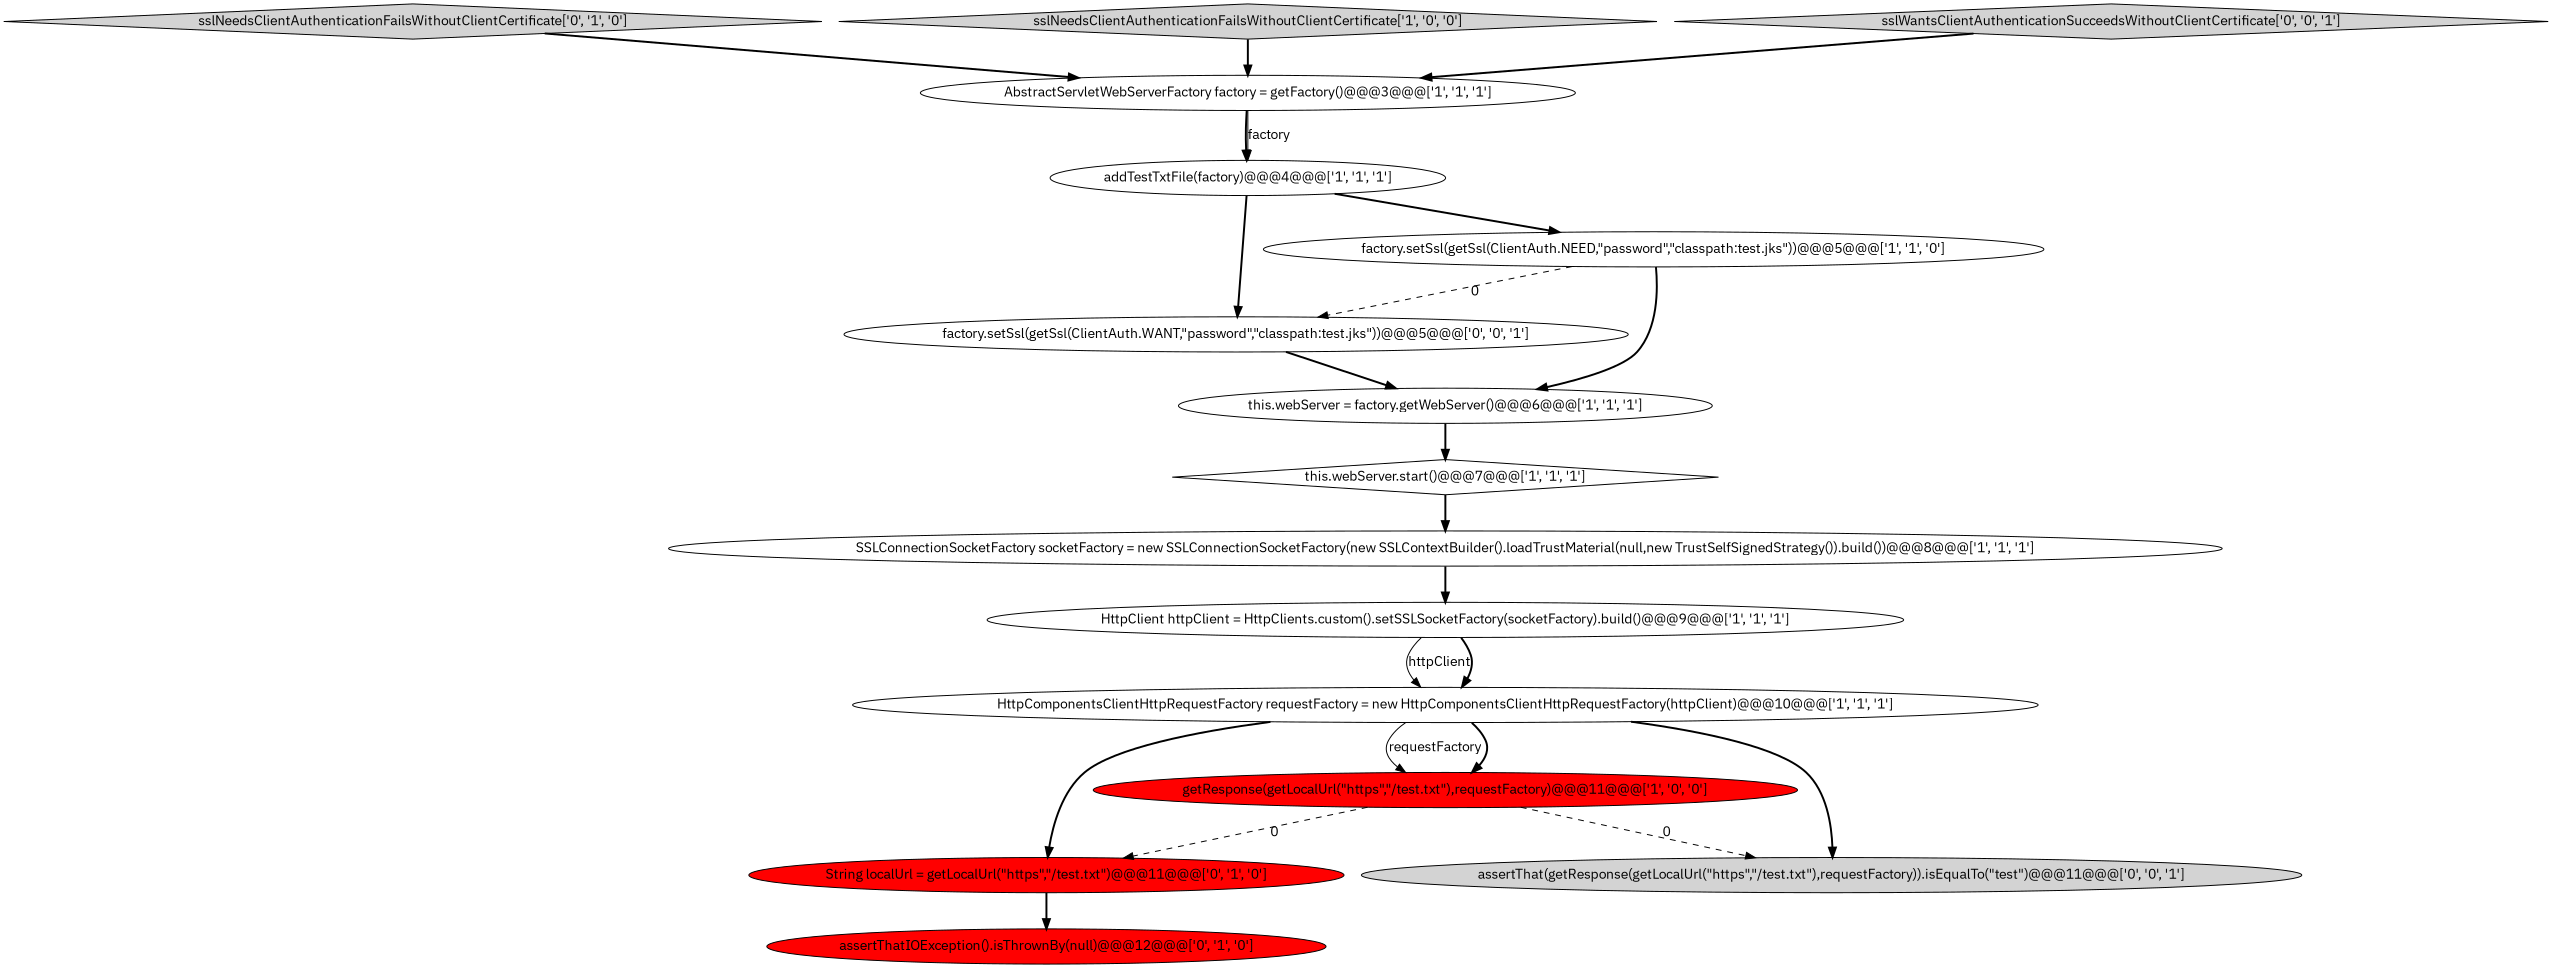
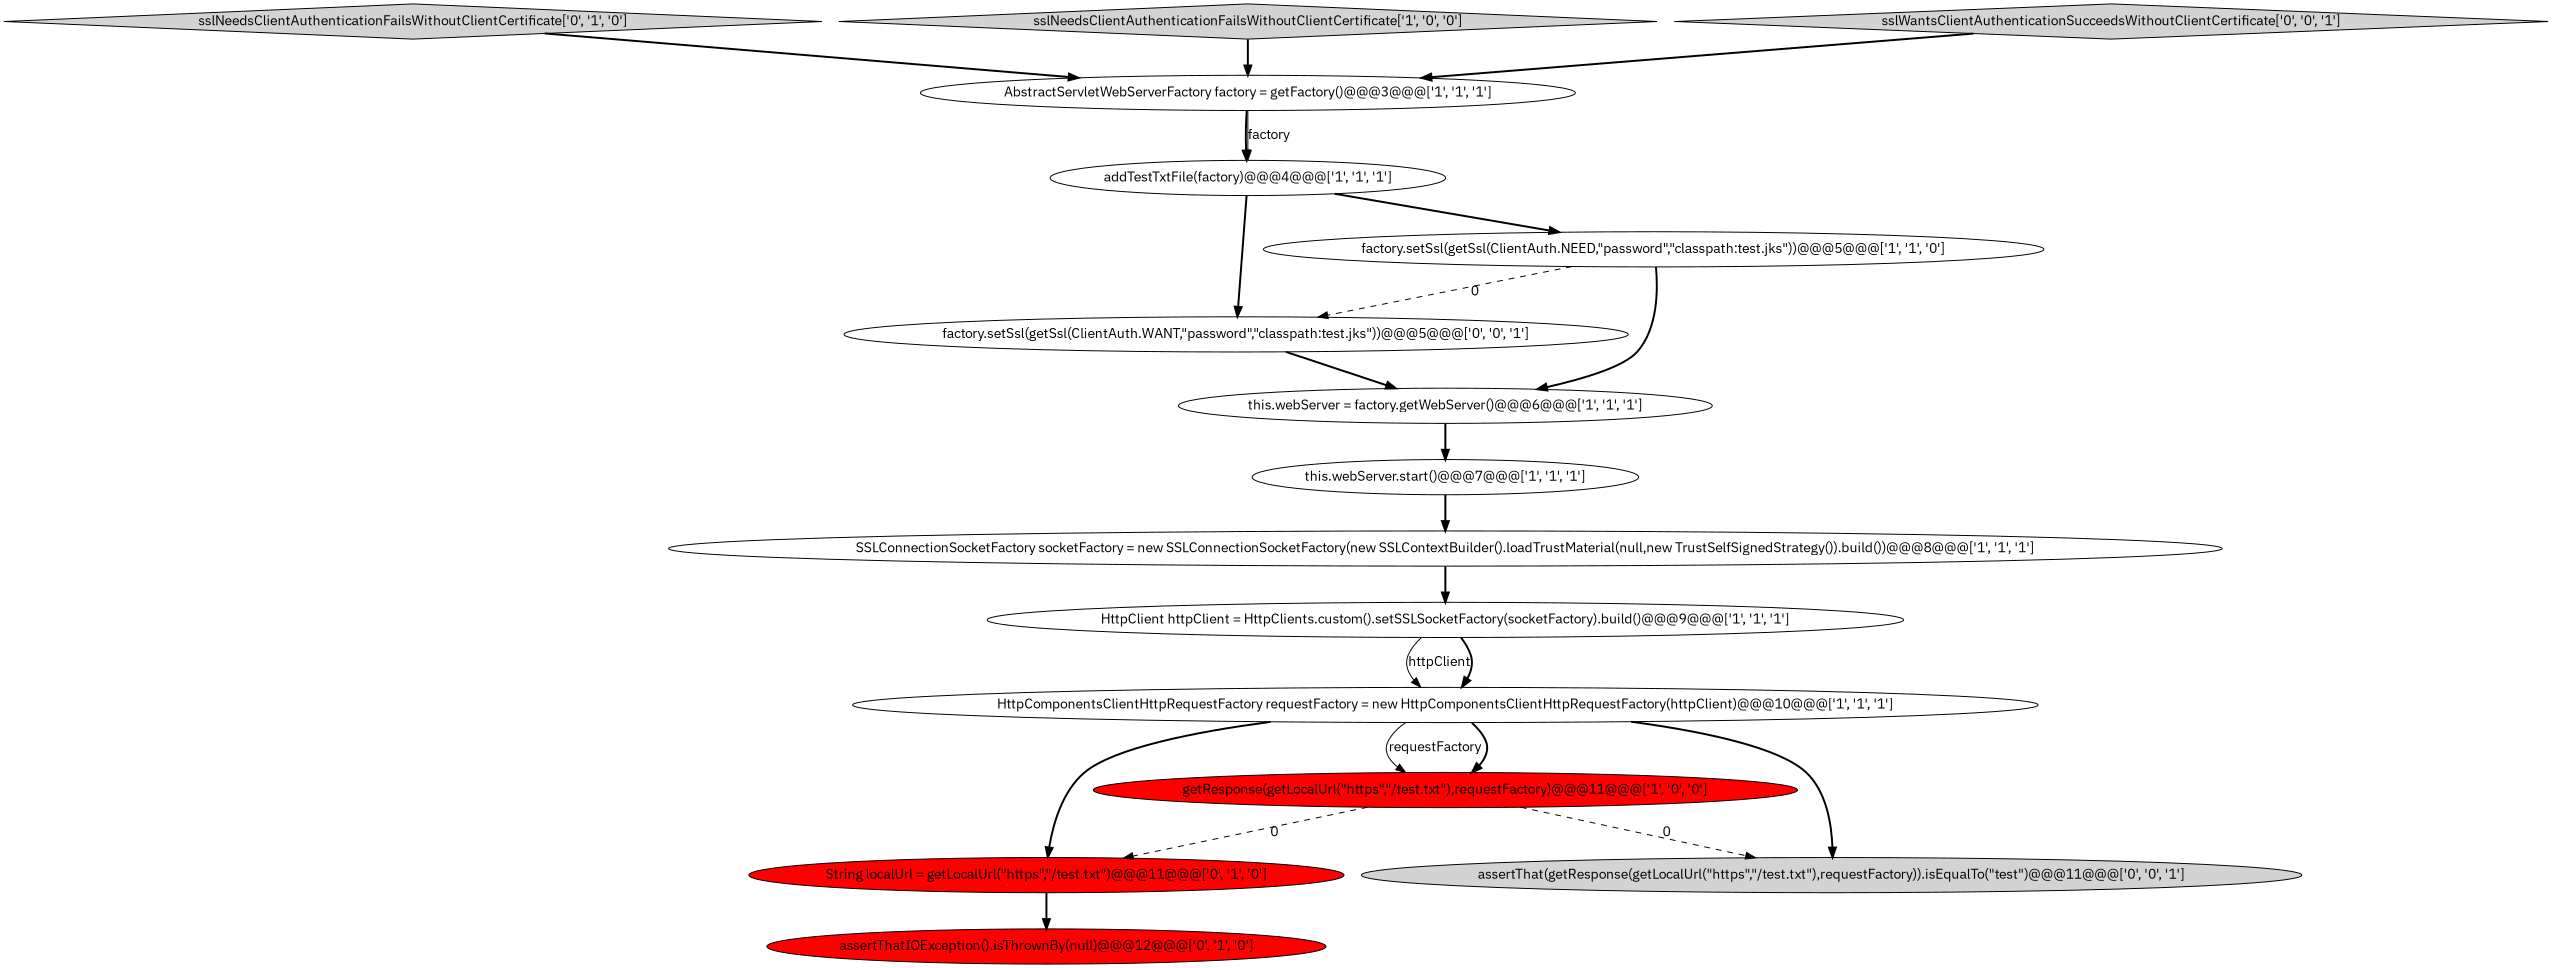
(1445, 477) -> (1445, 477)
